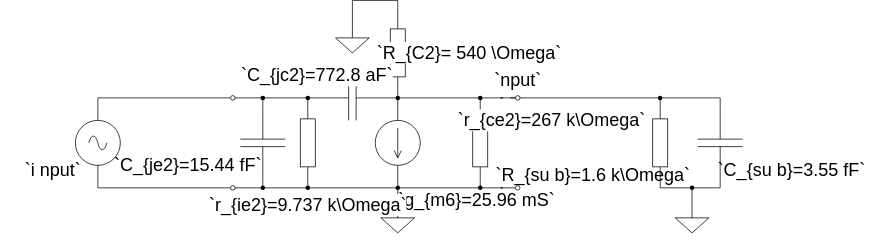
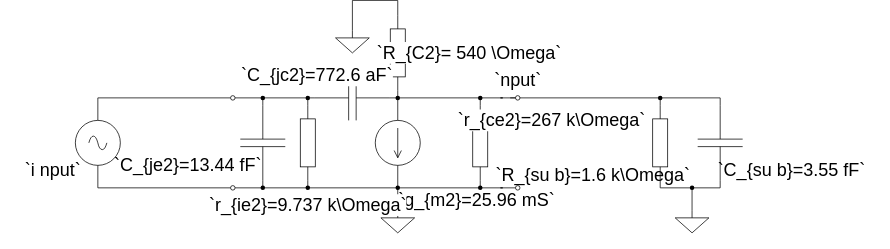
(317, 75) -> (317, 75)
(188, 165) -> (188, 165)
(477, 201) -> (477, 201)
